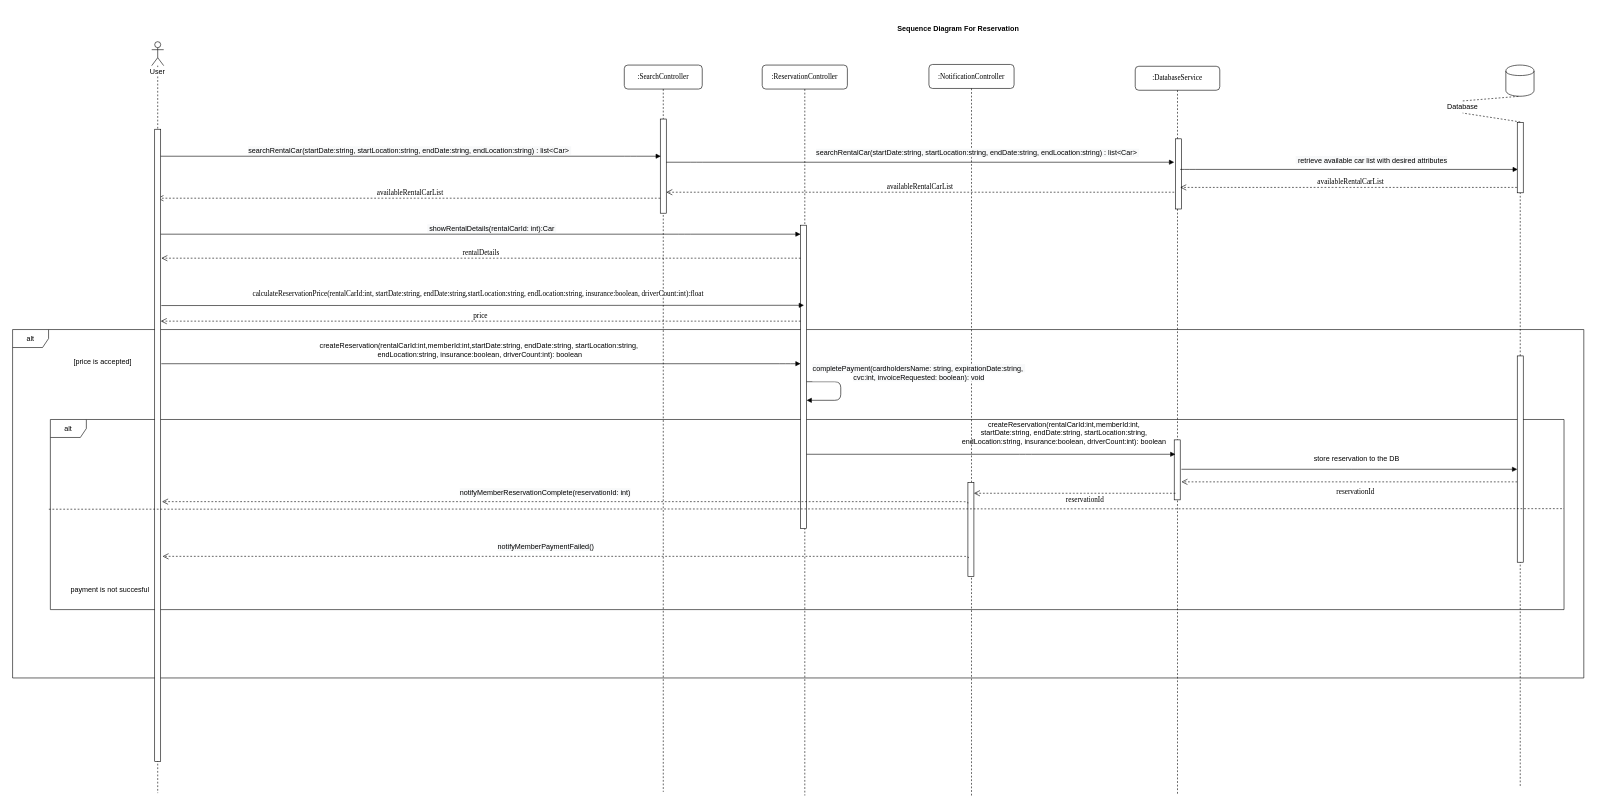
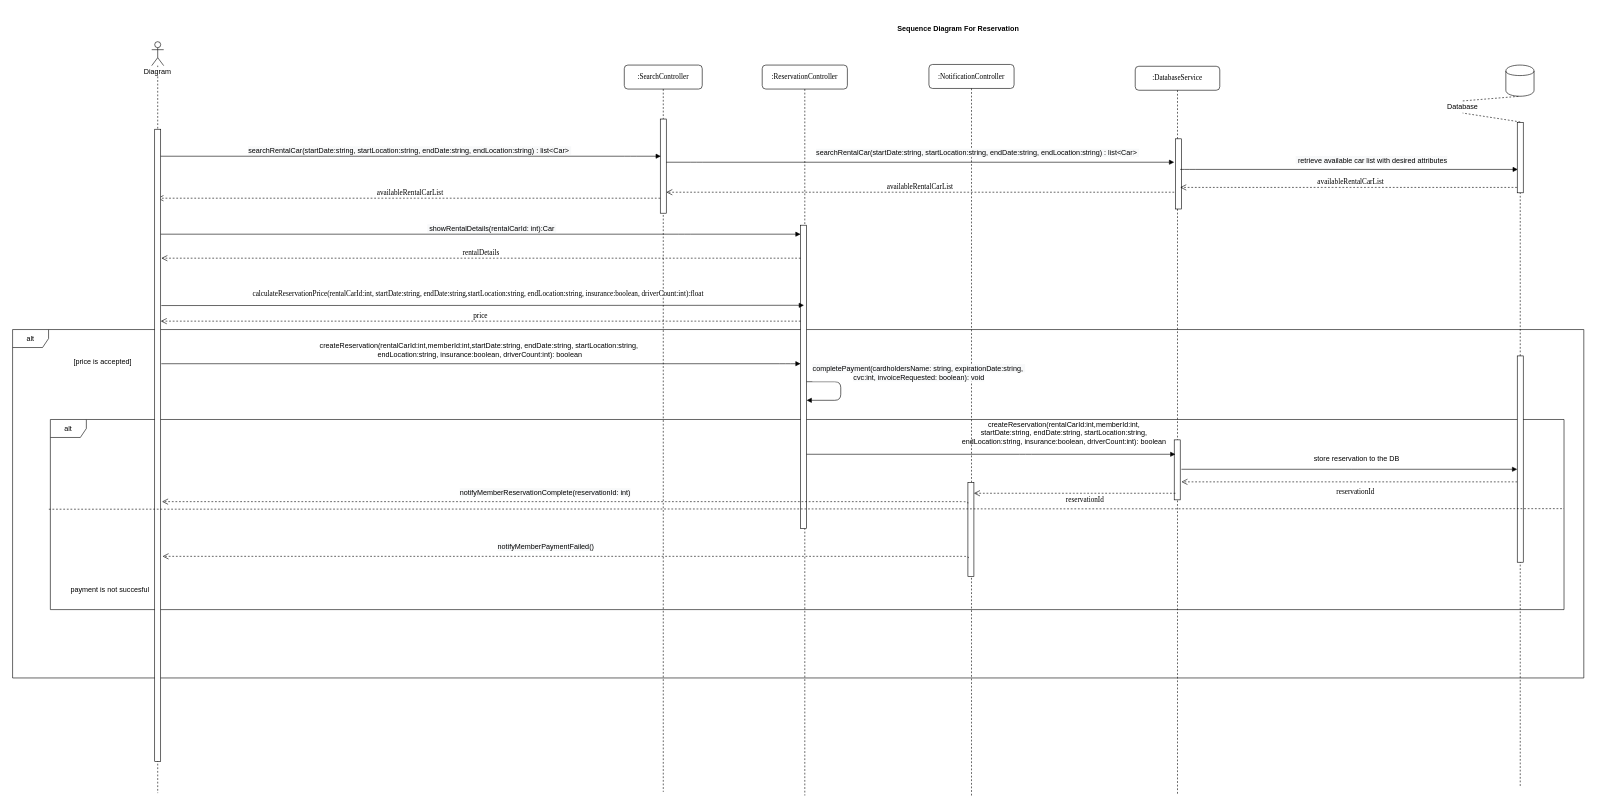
(158, 76) -> (158, 80)
